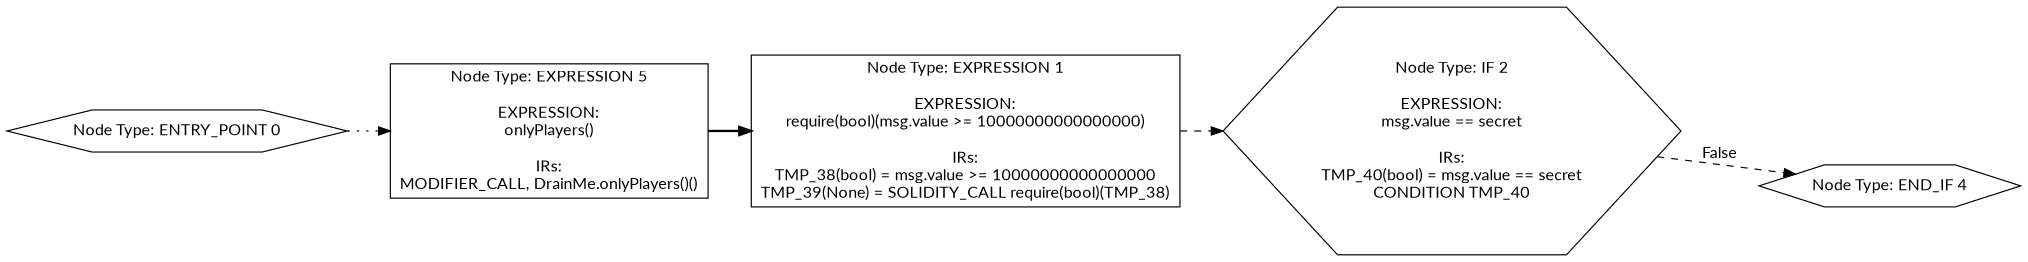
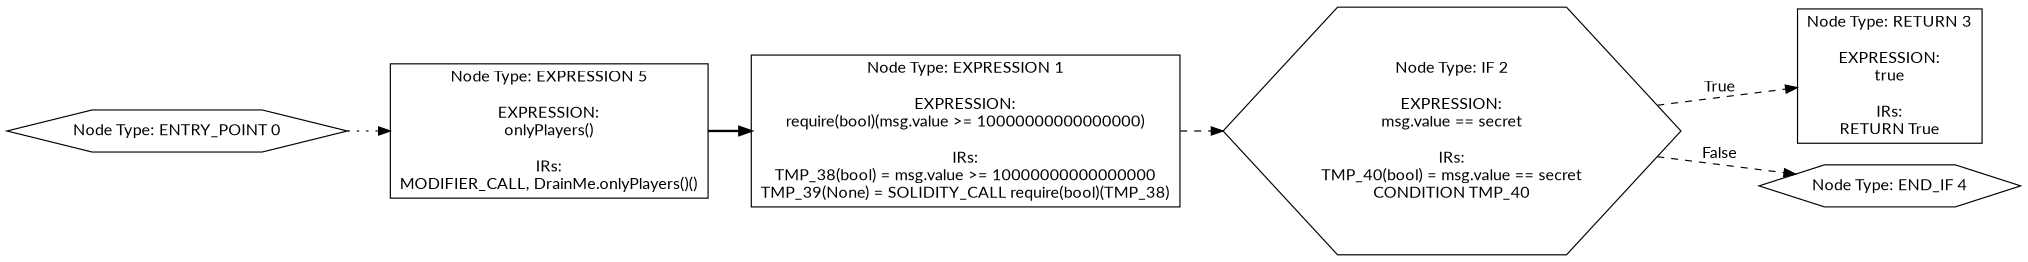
none -> (1890, 76)
